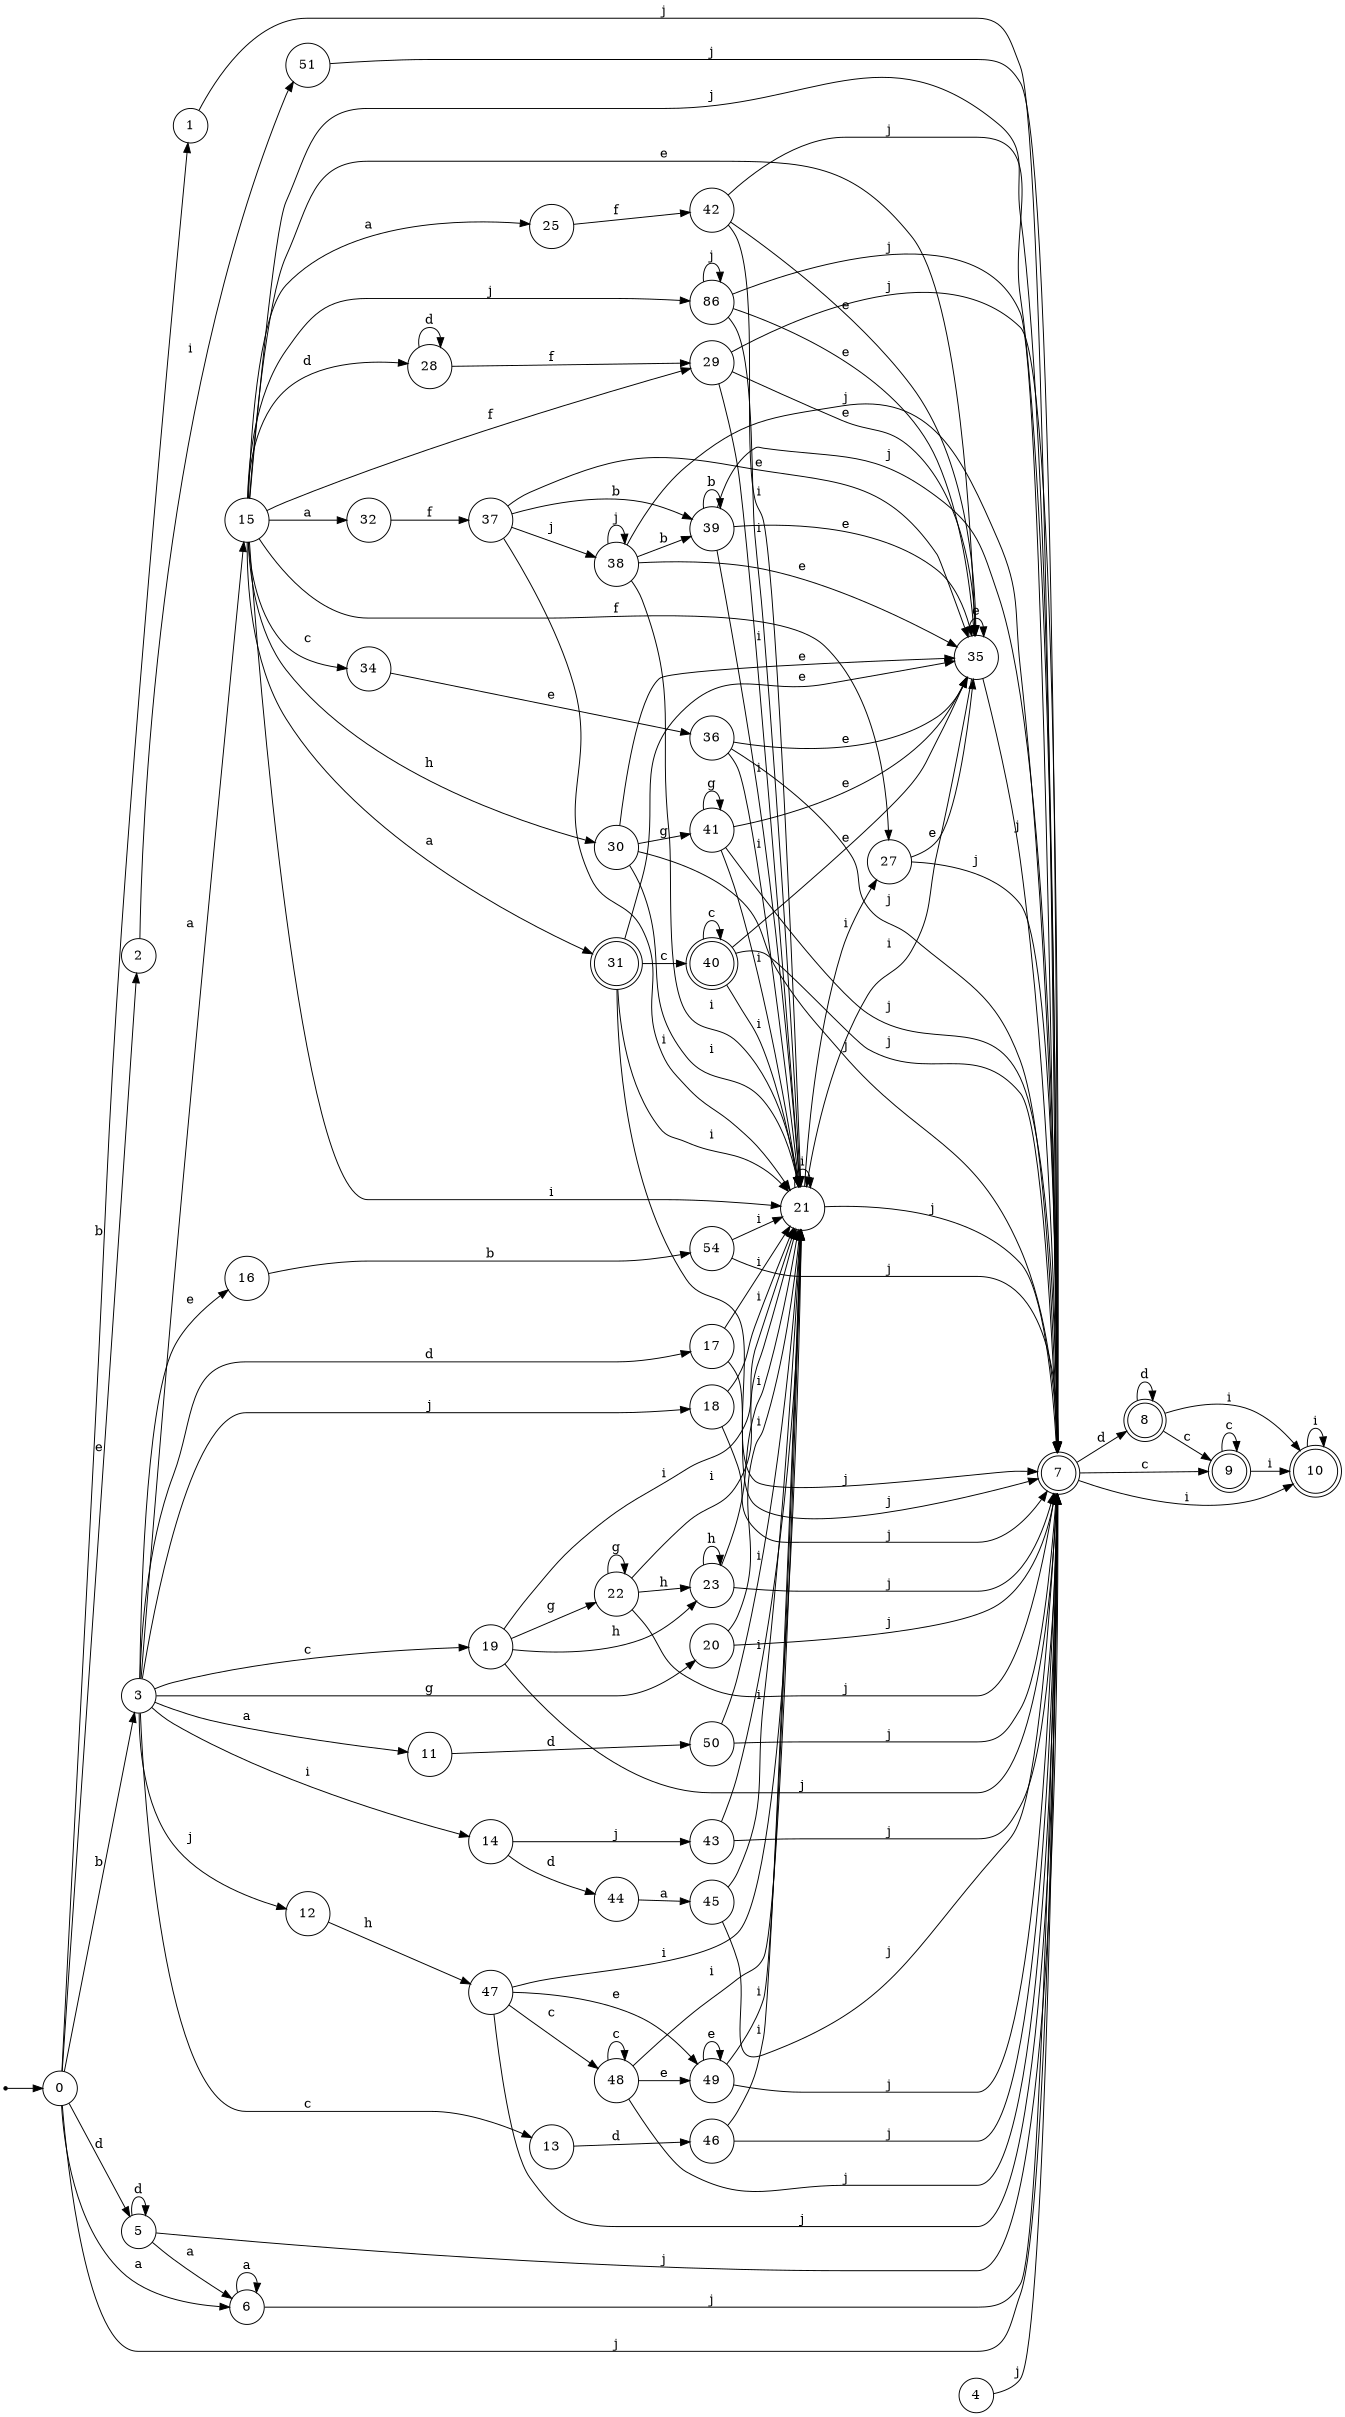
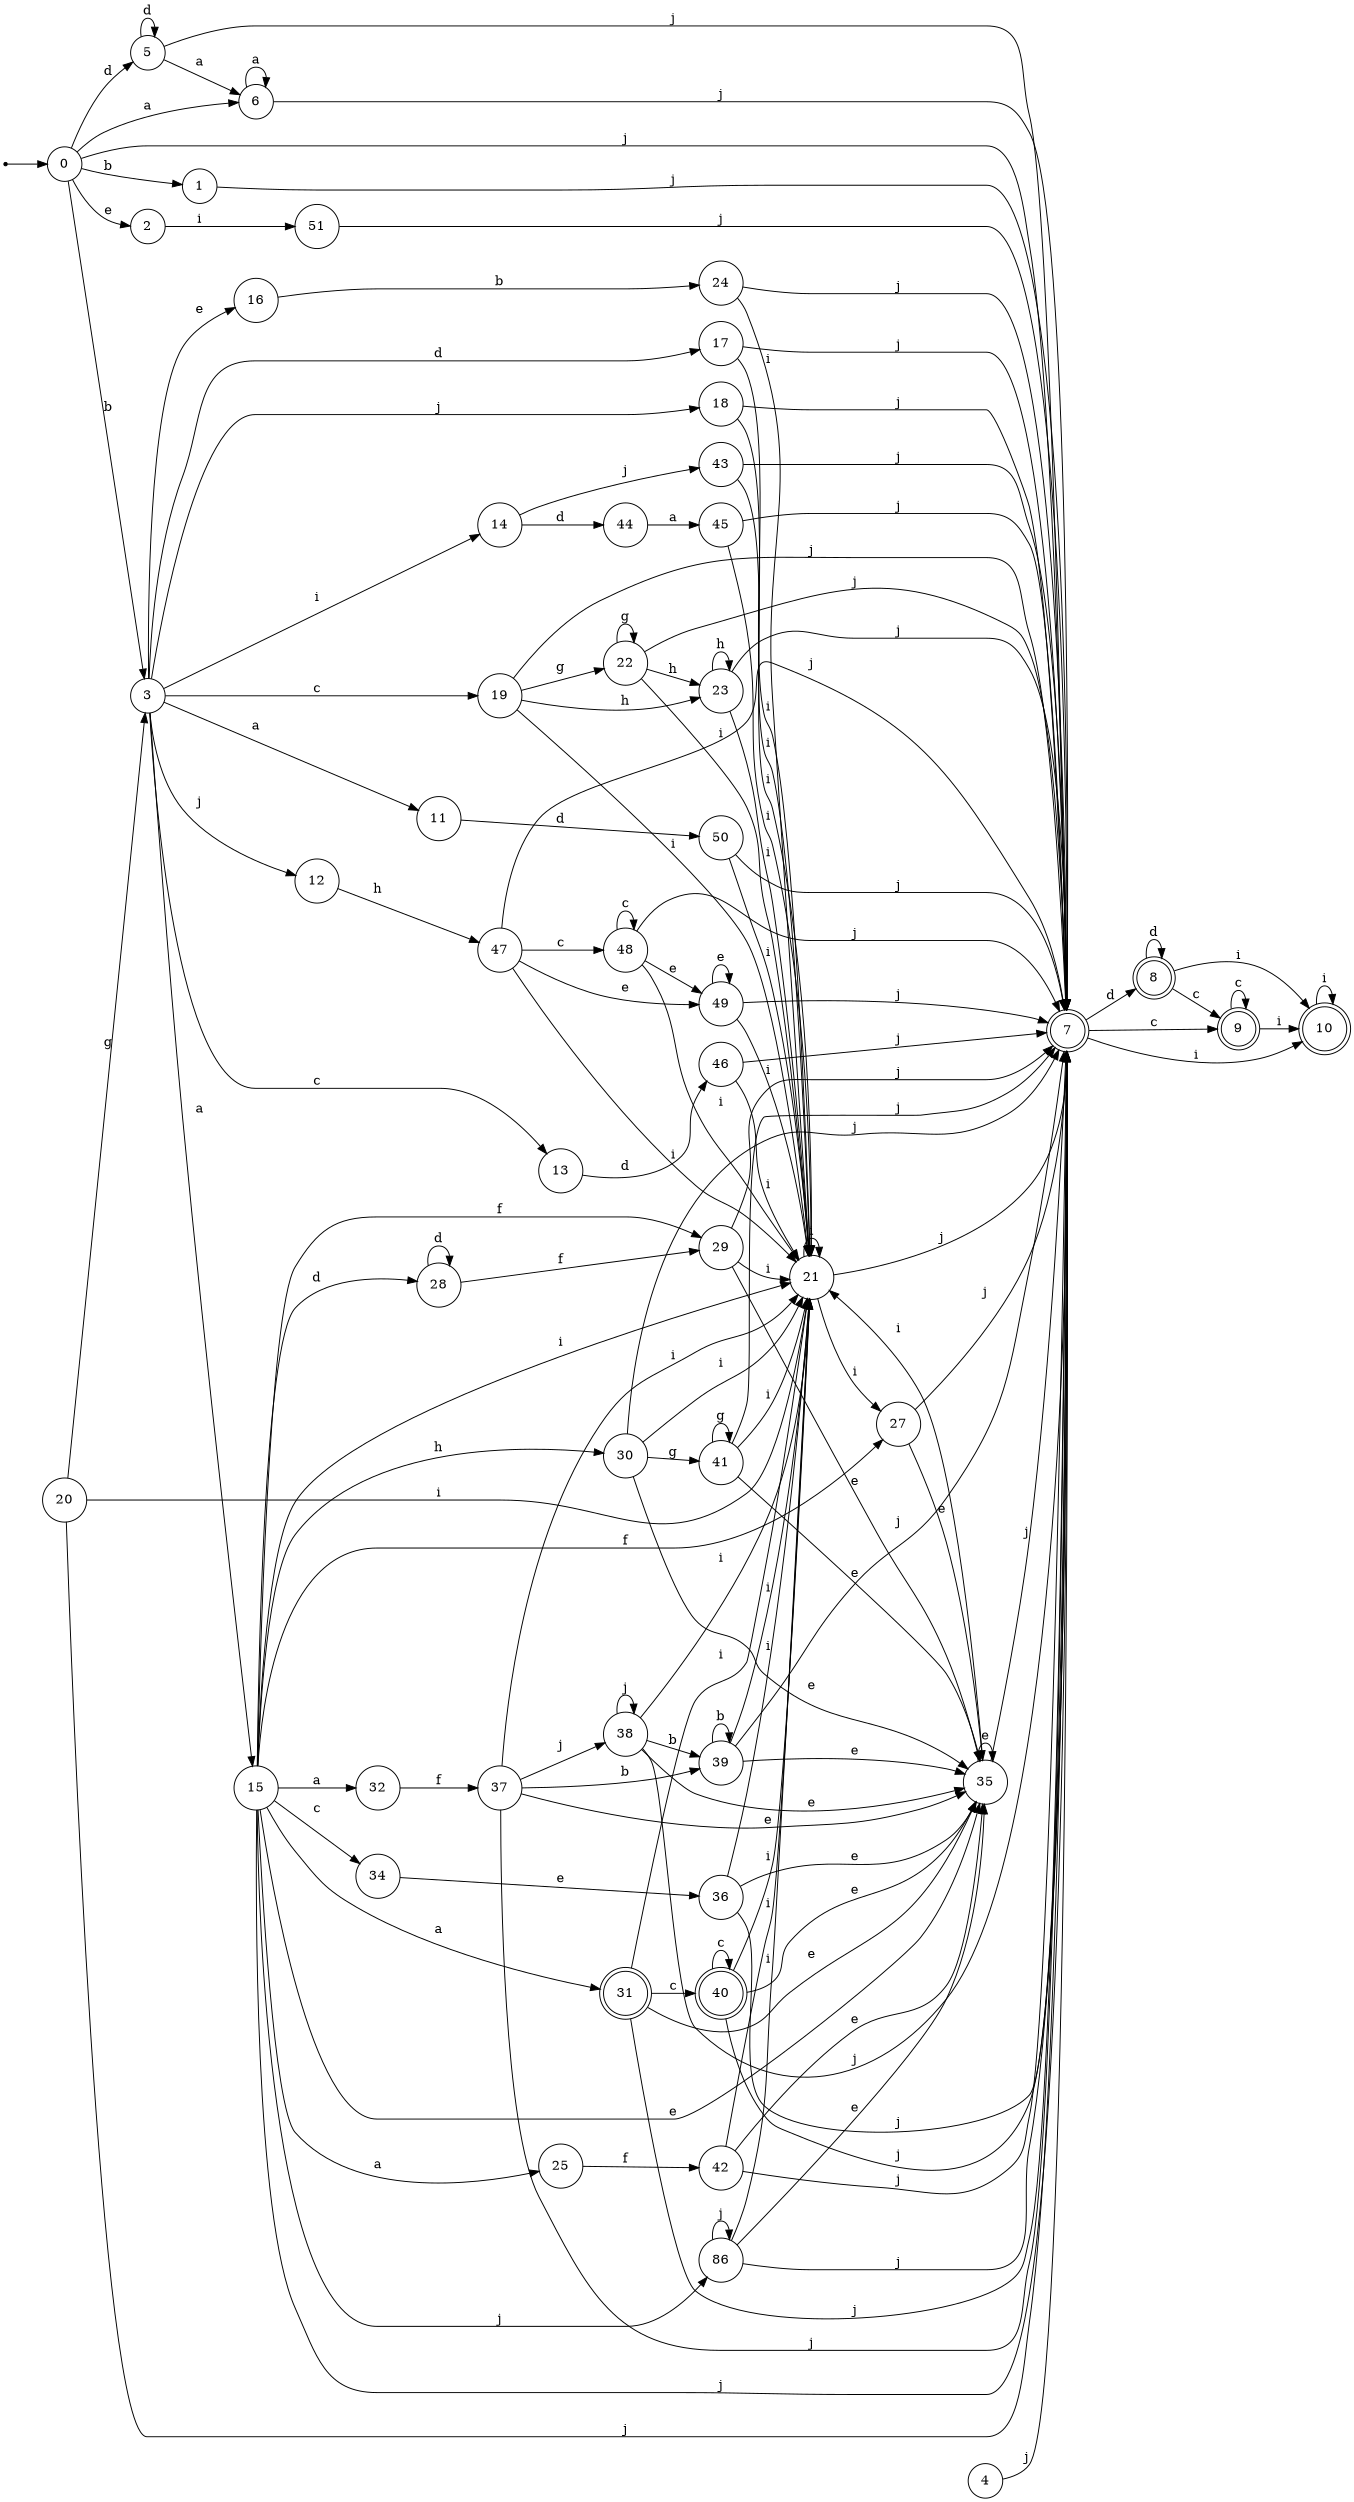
(712, 1249) -> (721, 283)
(426, 1696) -> (106, 1101)
none -> (1014, 2336)
